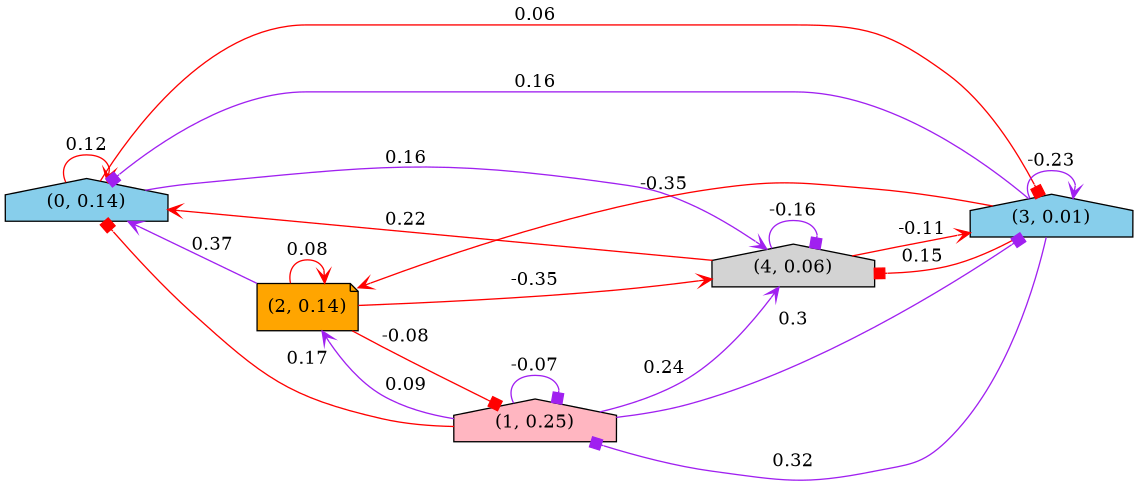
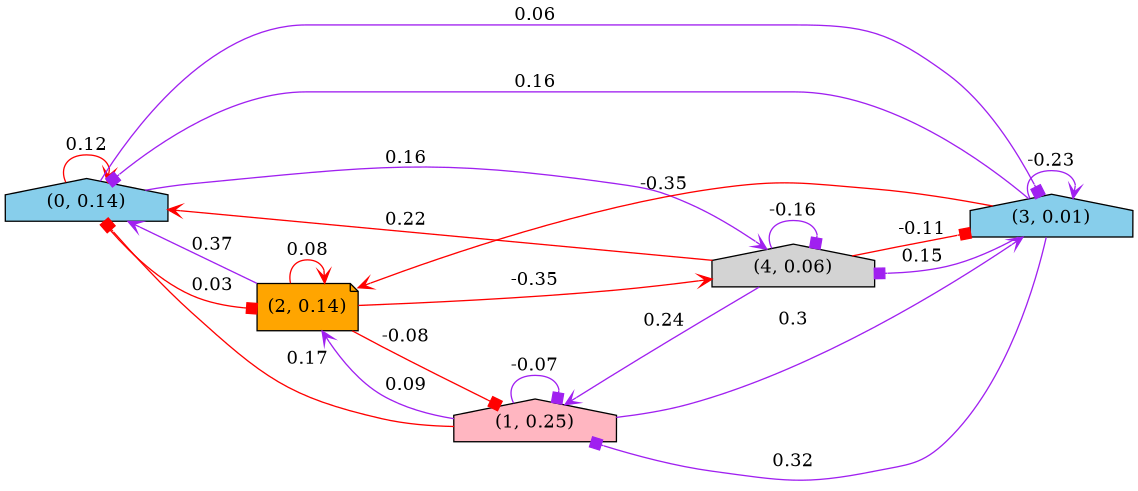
(569, 25) -> (569, 25)
(905, 245) -> (905, 245)
(956, 264) -> (956, 264)
none -> (179, 289)
(823, 353) -> (823, 353)
(697, 372) -> (667, 342)
